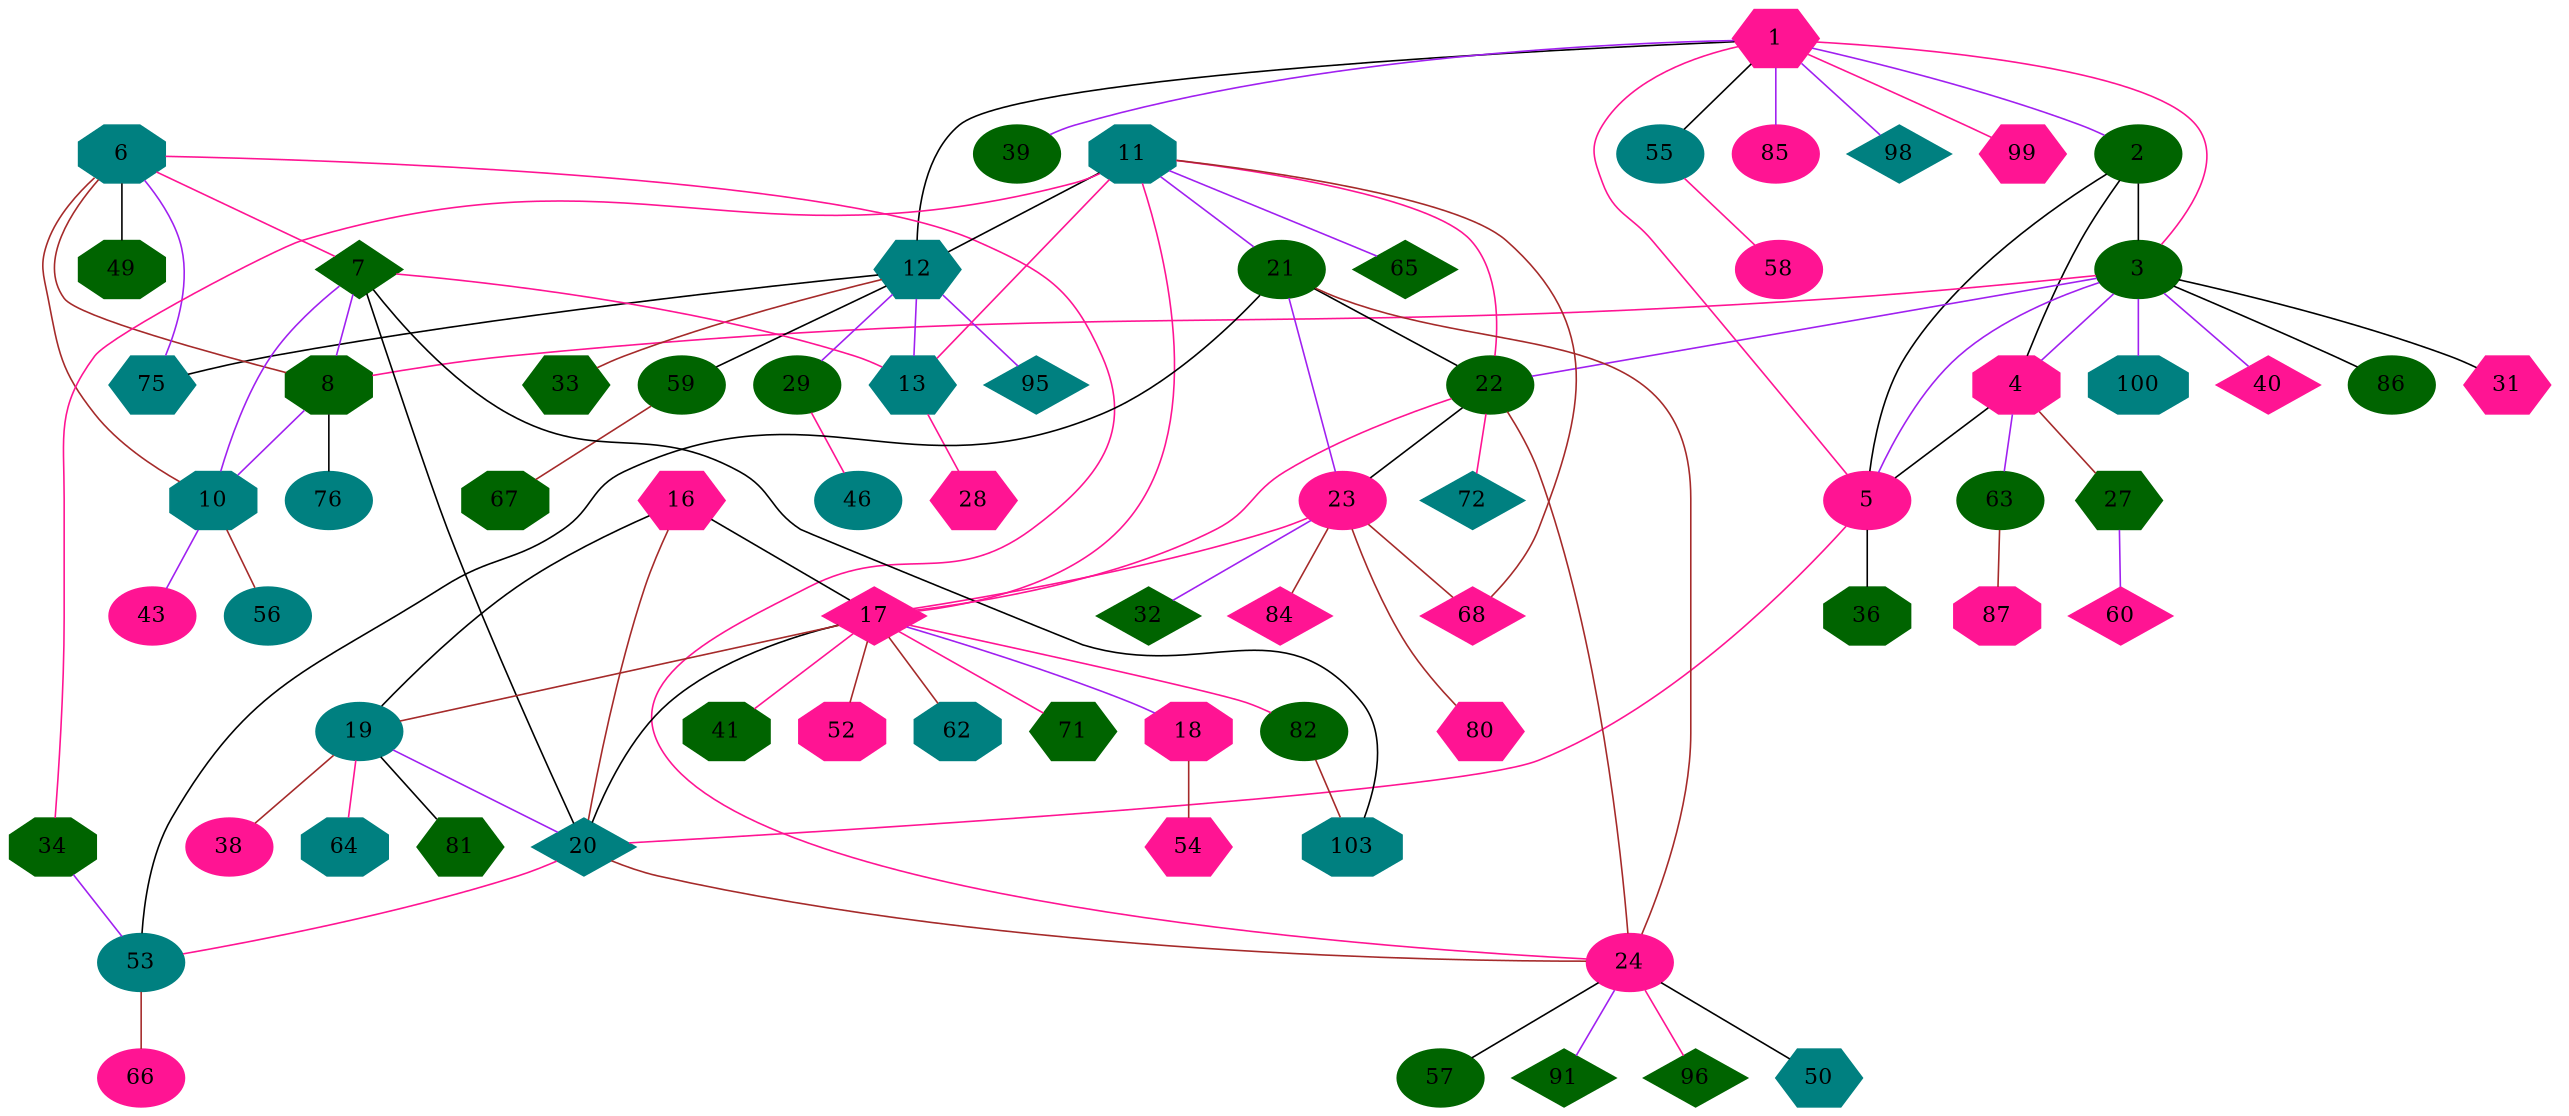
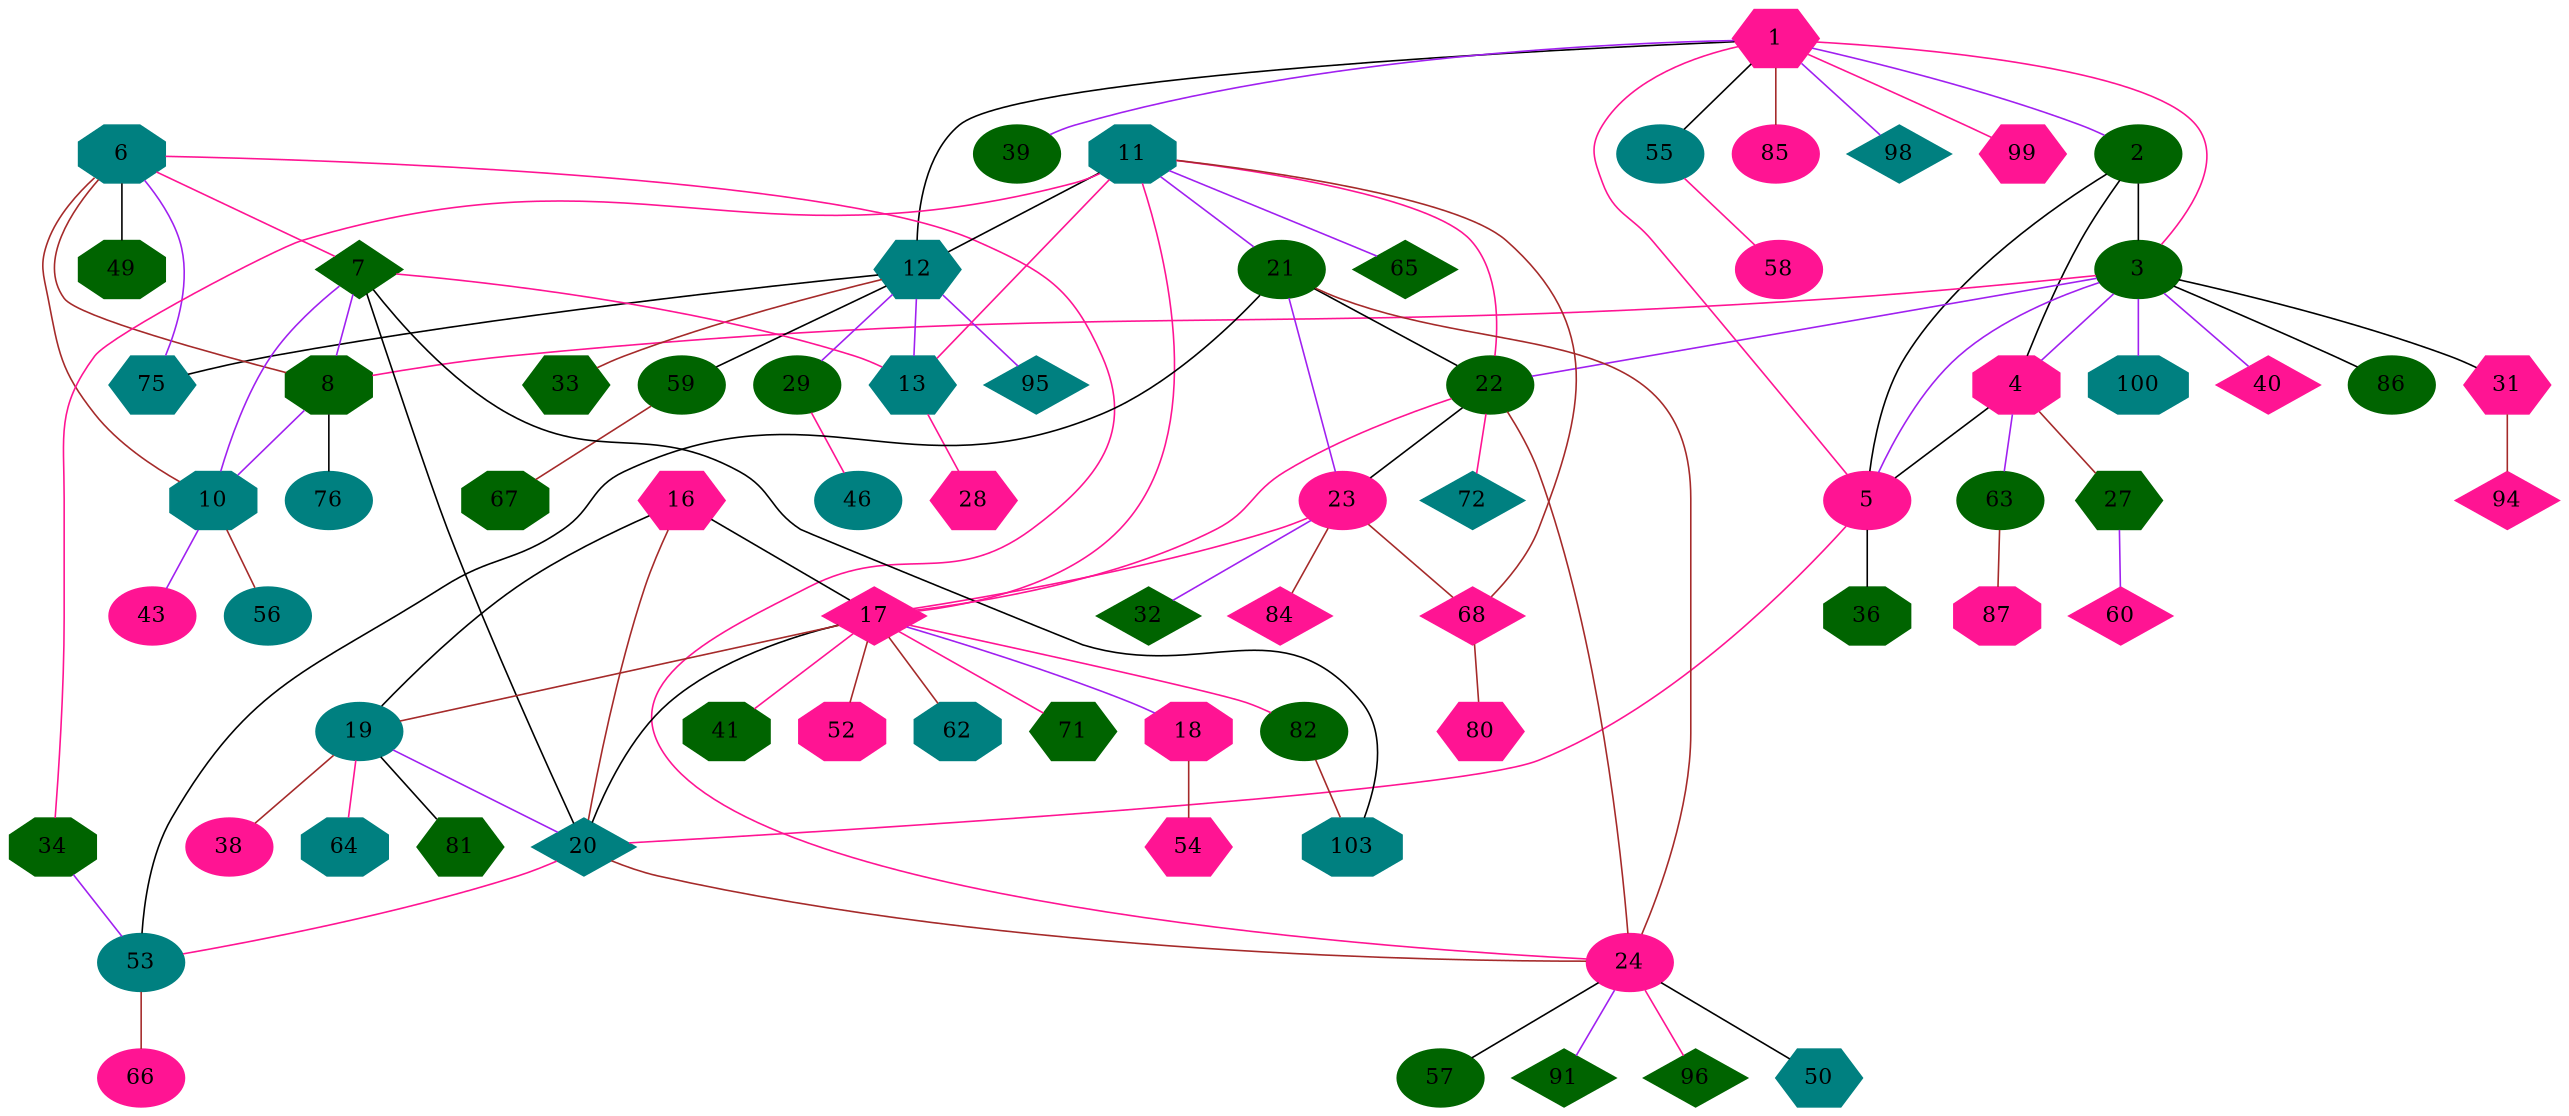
(1776, 96) -> (1776, 96)
none -> (2507, 500)
(1394, 623) -> (1477, 673)
